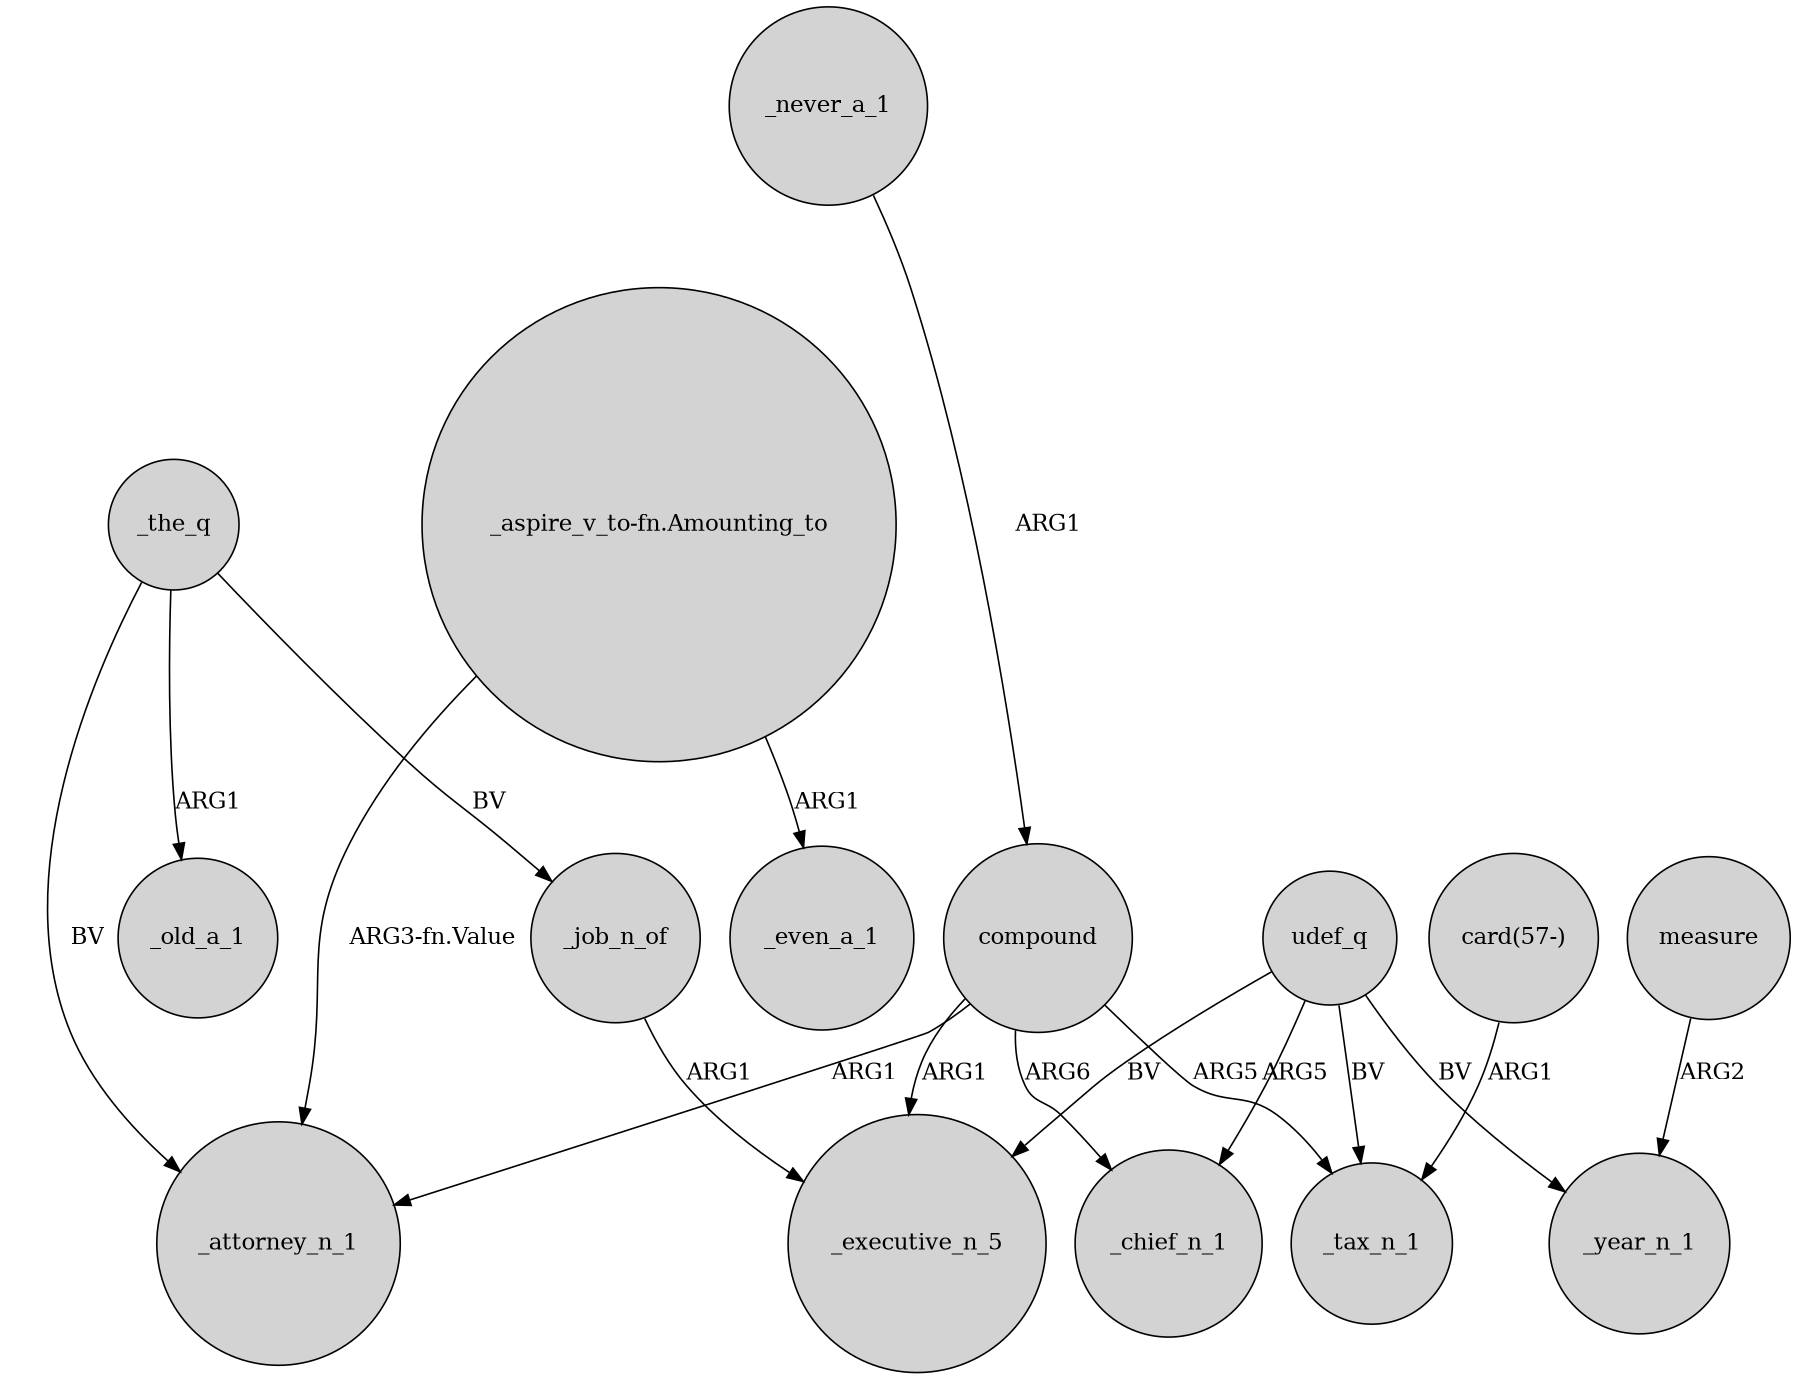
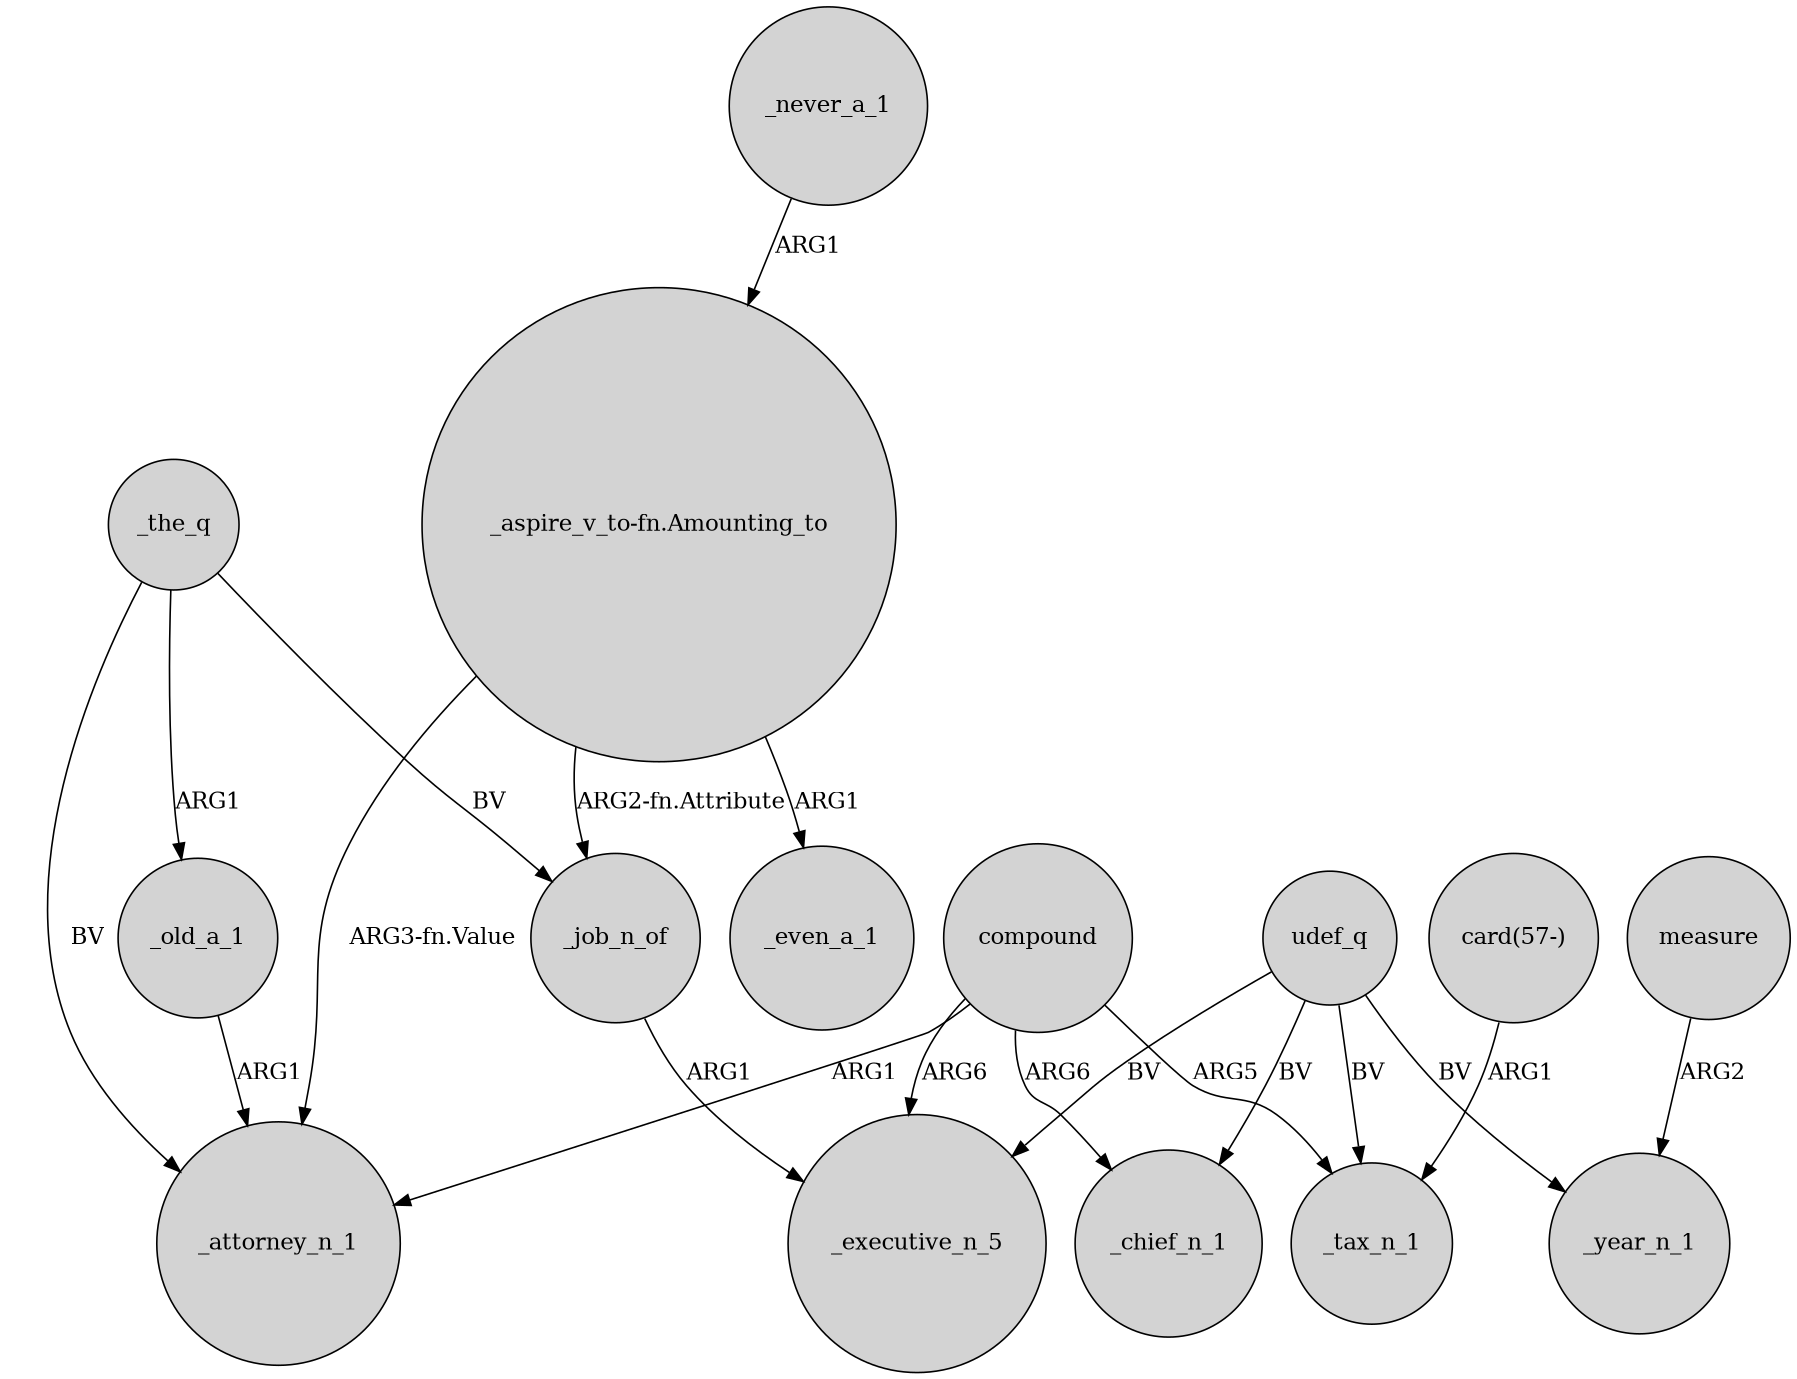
(968, 507) -> (773, 244)
none -> (575, 795)
none -> (231, 1063)
(955, 1074) -> (955, 1074)
(1295, 1074) -> (1295, 1074)
